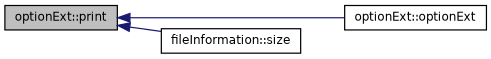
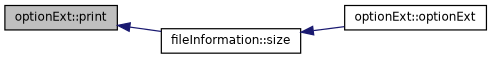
(237, 18) -> (329, 29)
